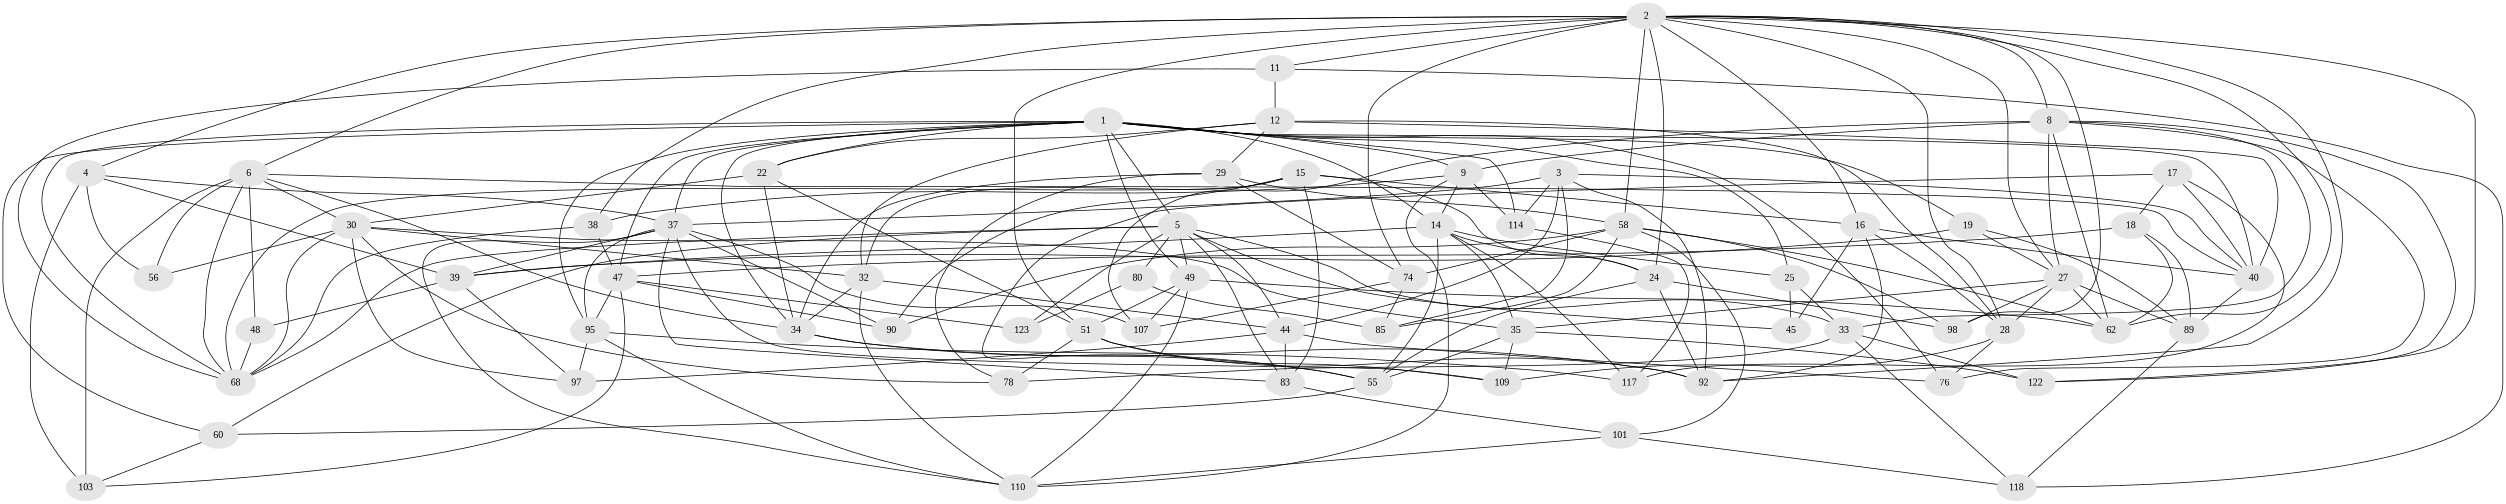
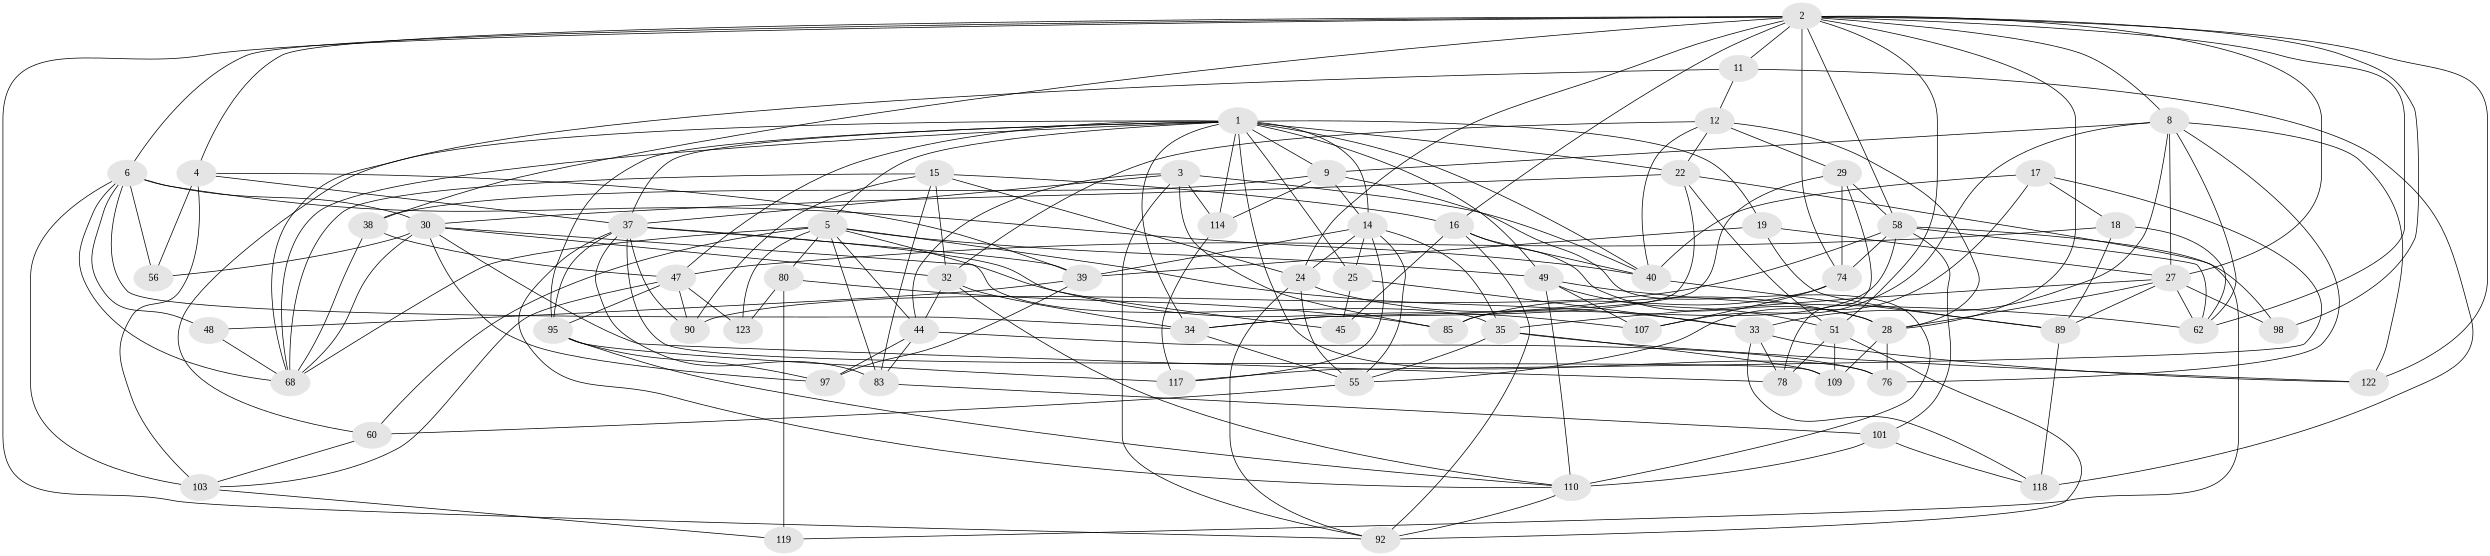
(1830, 309) -> (1594, 304)
(1295, 351) -> (1478, 518)
none -> (784, 540)
